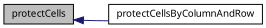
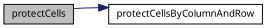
(96, 21) -> (86, 8)
